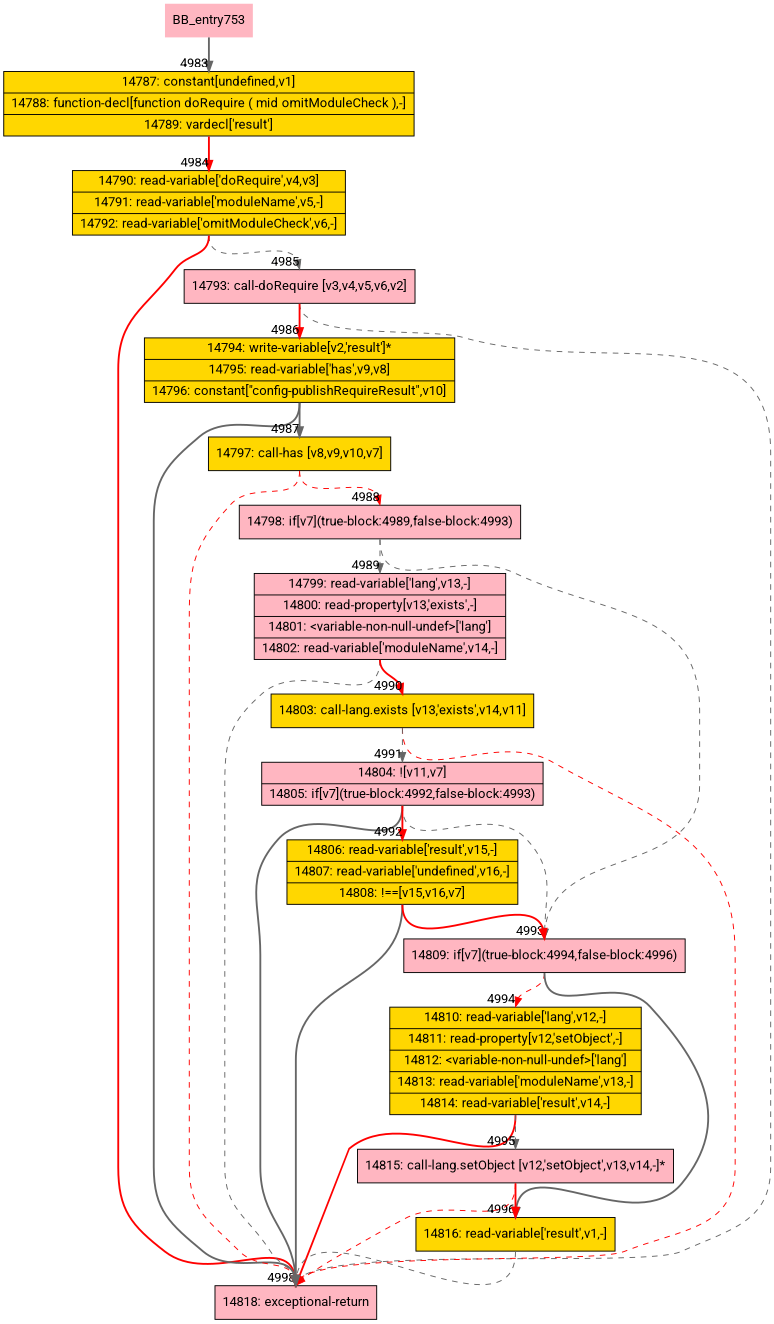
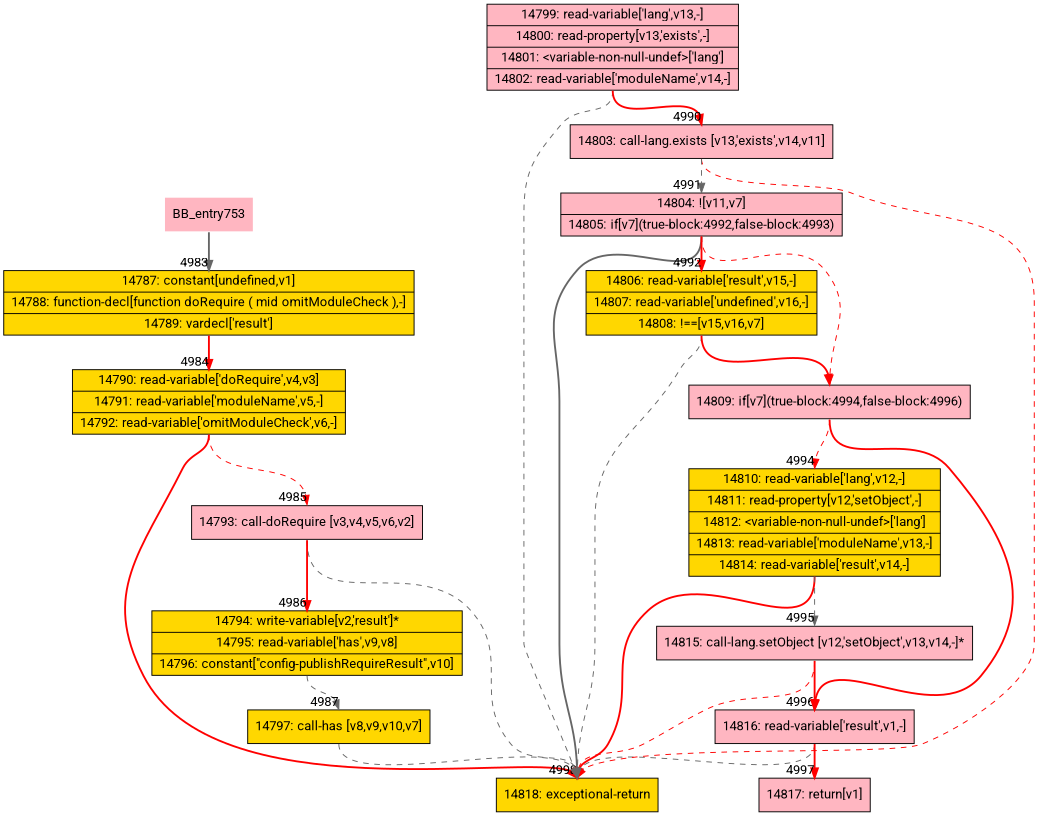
(249, 253) -> (253, 469)
(300, 415) -> (319, 691)
(380, 522) -> none
(402, 711) -> (702, 142)
none -> (815, 795)
(506, 827) -> (811, 260)
(154, 836) -> none
(189, 870) -> (453, 761)
(296, 1069) -> (595, 536)
(708, 1119) -> (1012, 587)
(515, 1234) -> (815, 727)
(296, 1303) -> (577, 795)
